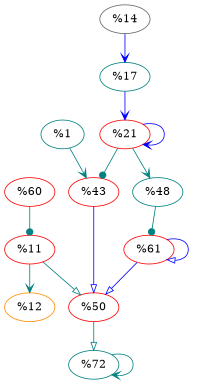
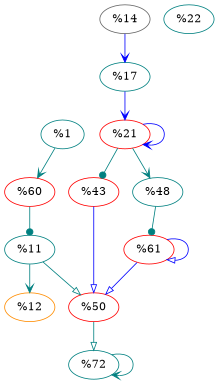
none -> (189, 19)
(76, 159) -> (48, 160)
(30, 250) -> (30, 250)
